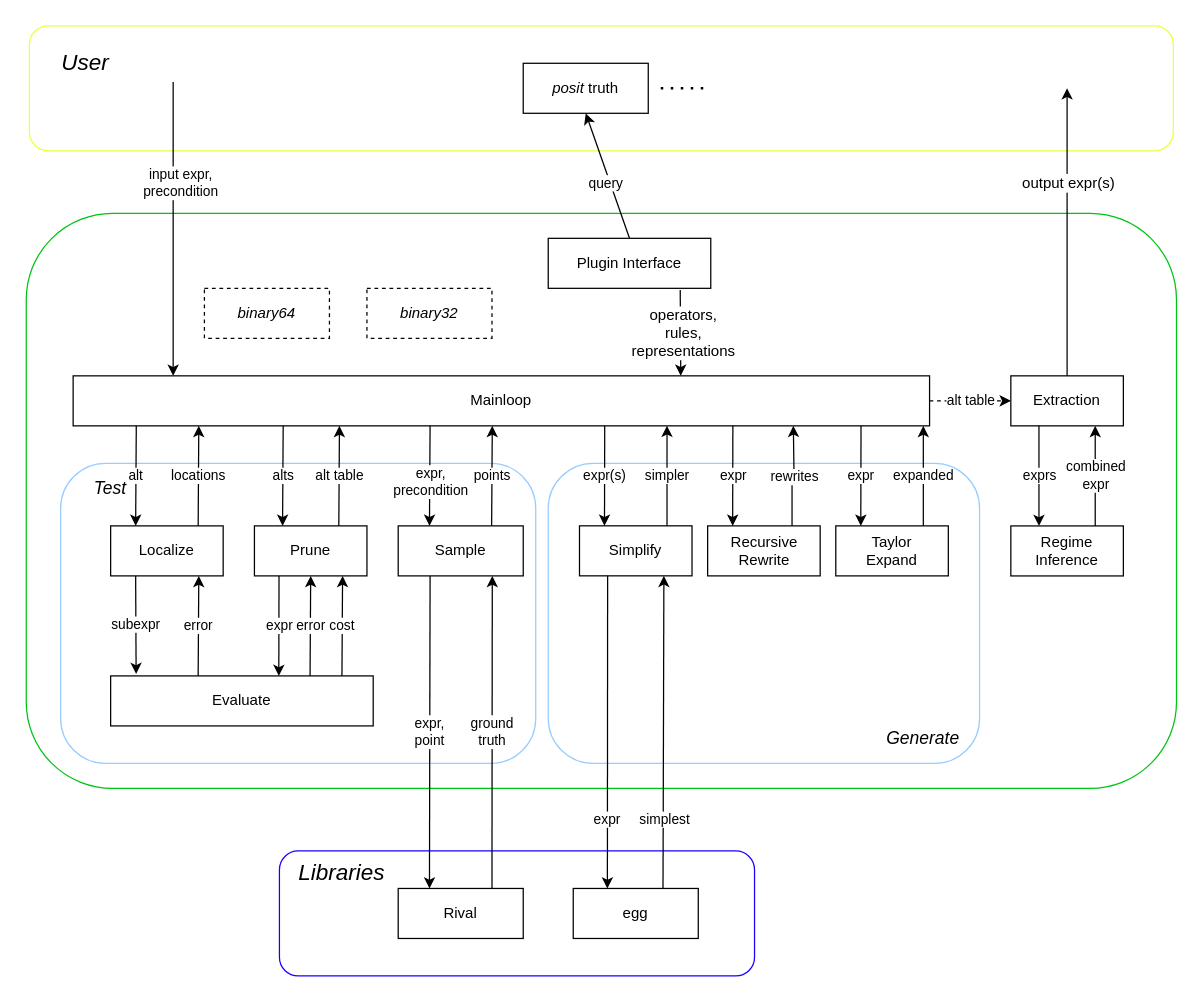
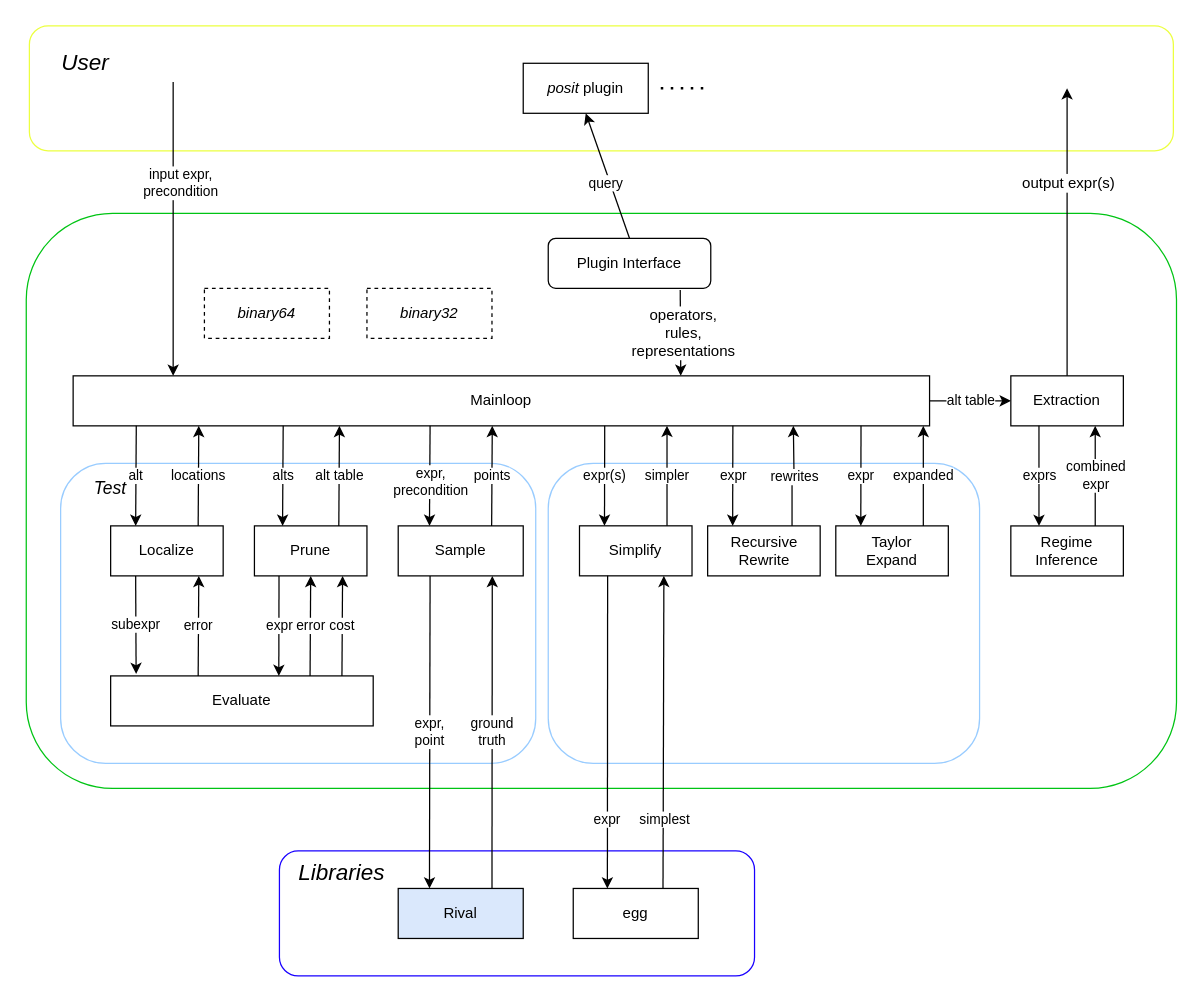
(586, 88) -> (586, 88)
(629, 263) -> (629, 263)
(938, 401) -> (938, 401)
(923, 738) -> none
(461, 913) -> (461, 913)
